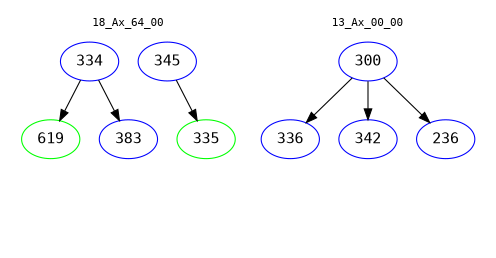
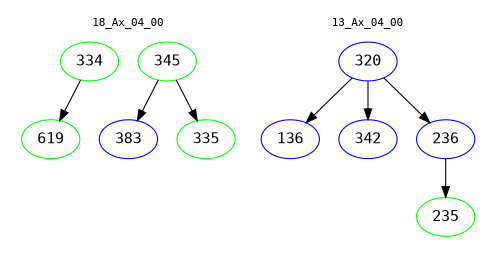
(128, 23) -> (128, 23)
(368, 23) -> (368, 23)
(90, 62) -> (90, 62)
(167, 62) -> (167, 62)
(368, 62) -> (368, 62)
(107, 96) -> (150, 96)
(290, 139) -> (290, 139)
none -> (446, 217)
